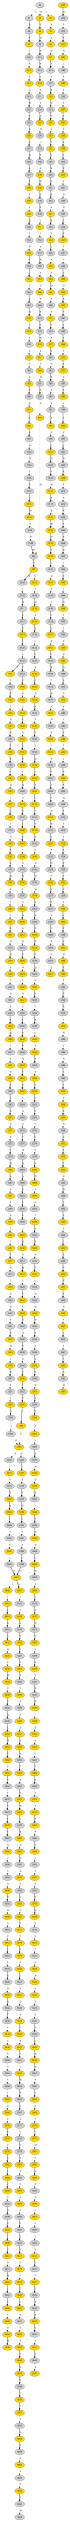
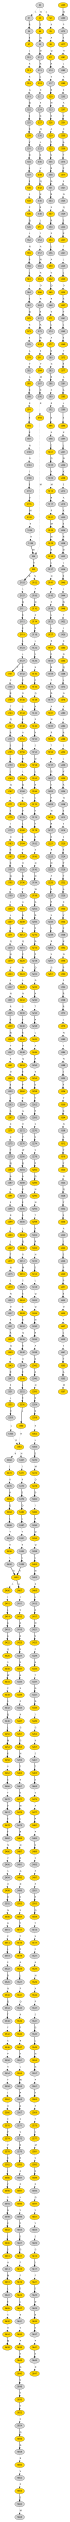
(22, 1466) -> (22, 1466)
